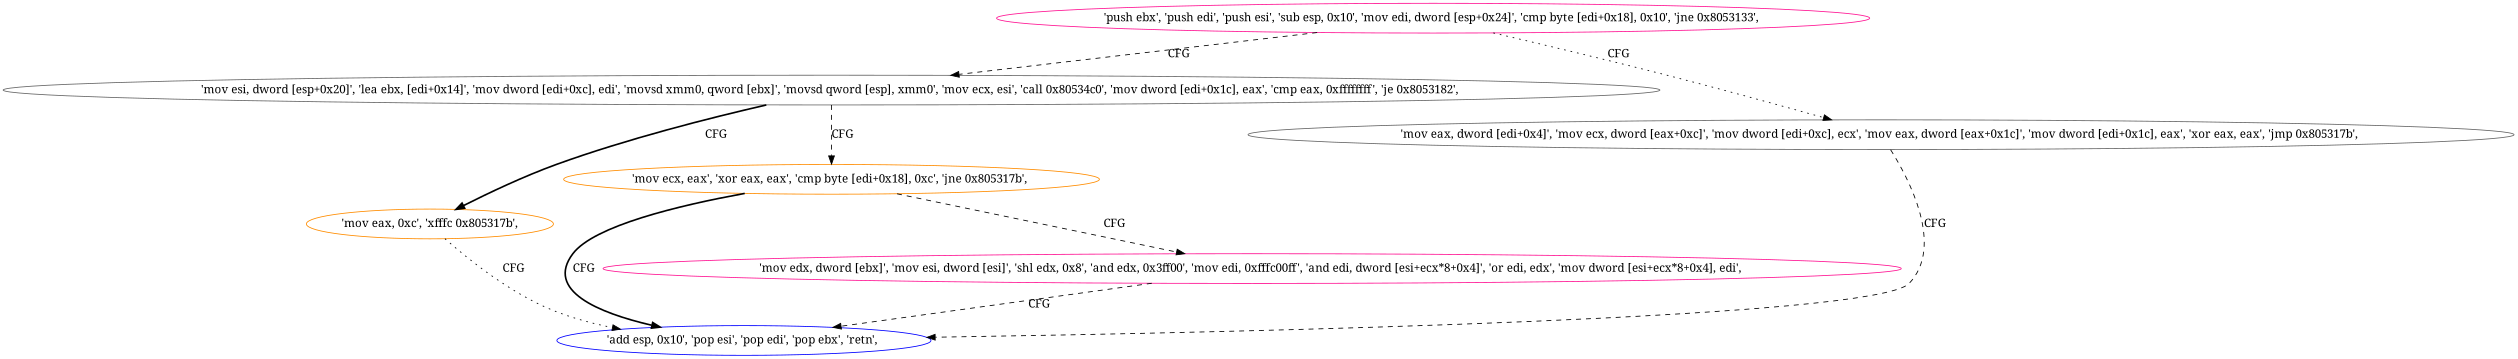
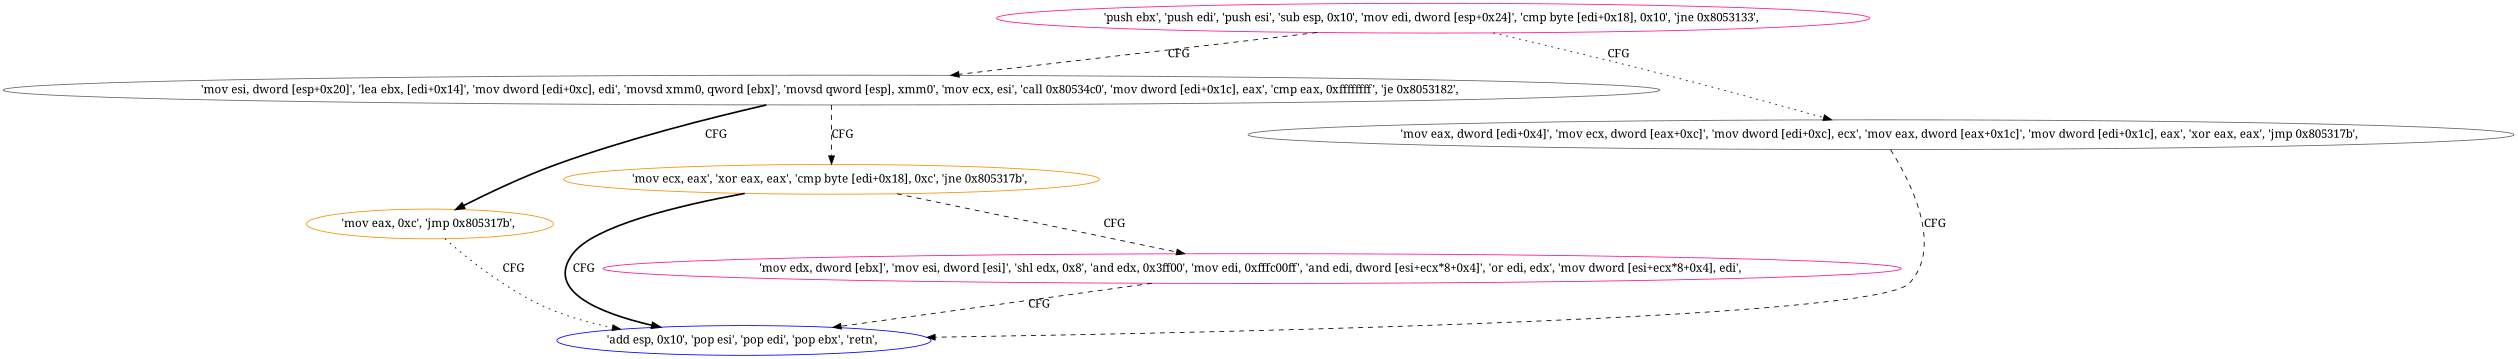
(430, 224) -> (430, 224)
